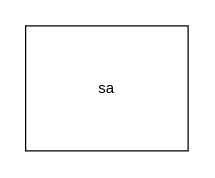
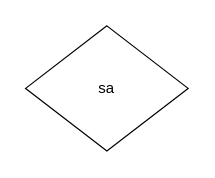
(107, 88) -> (107, 88)
